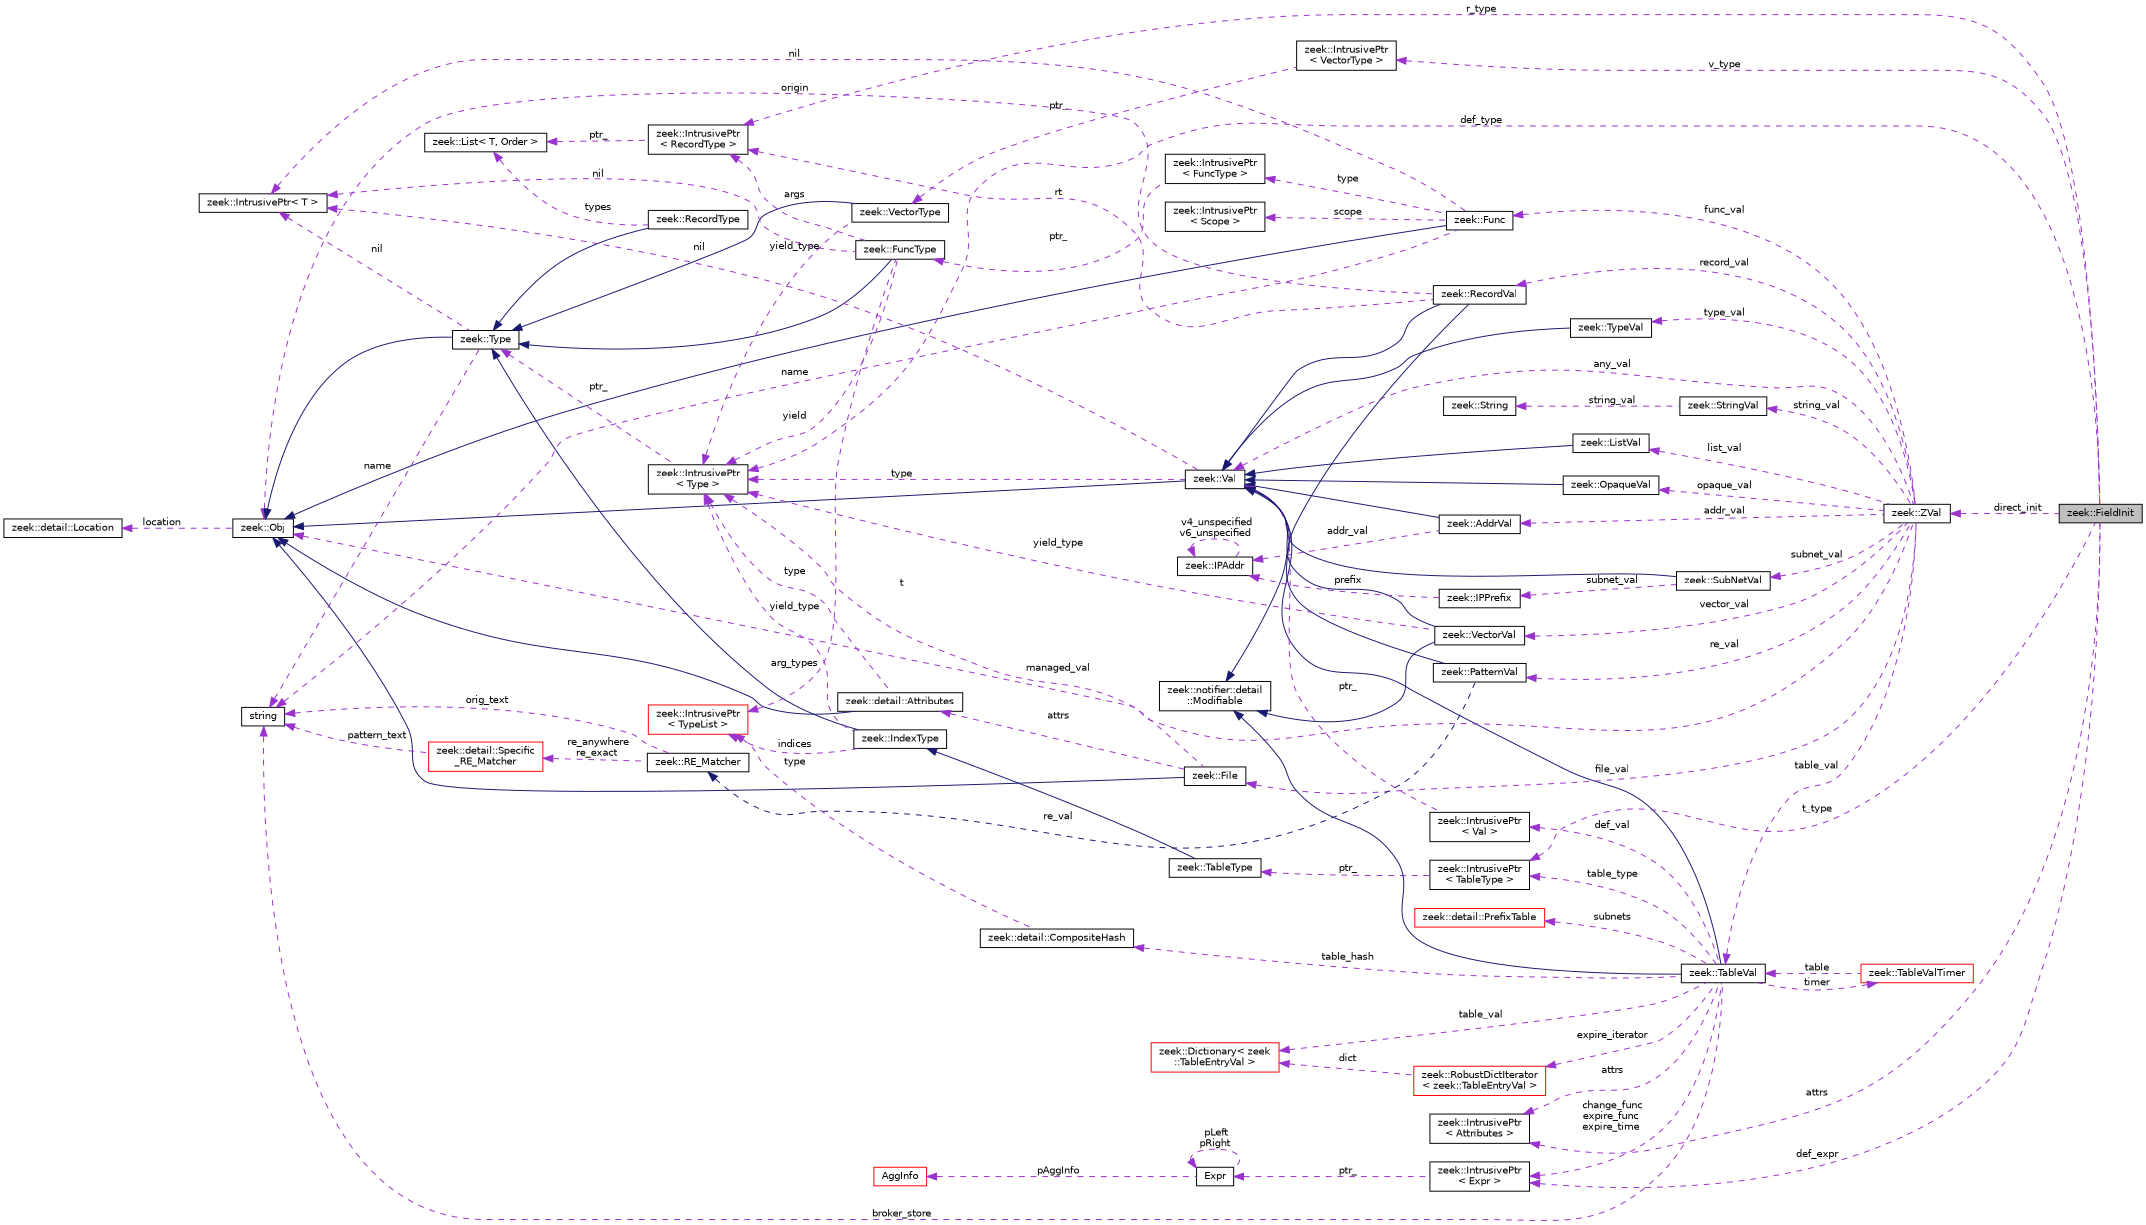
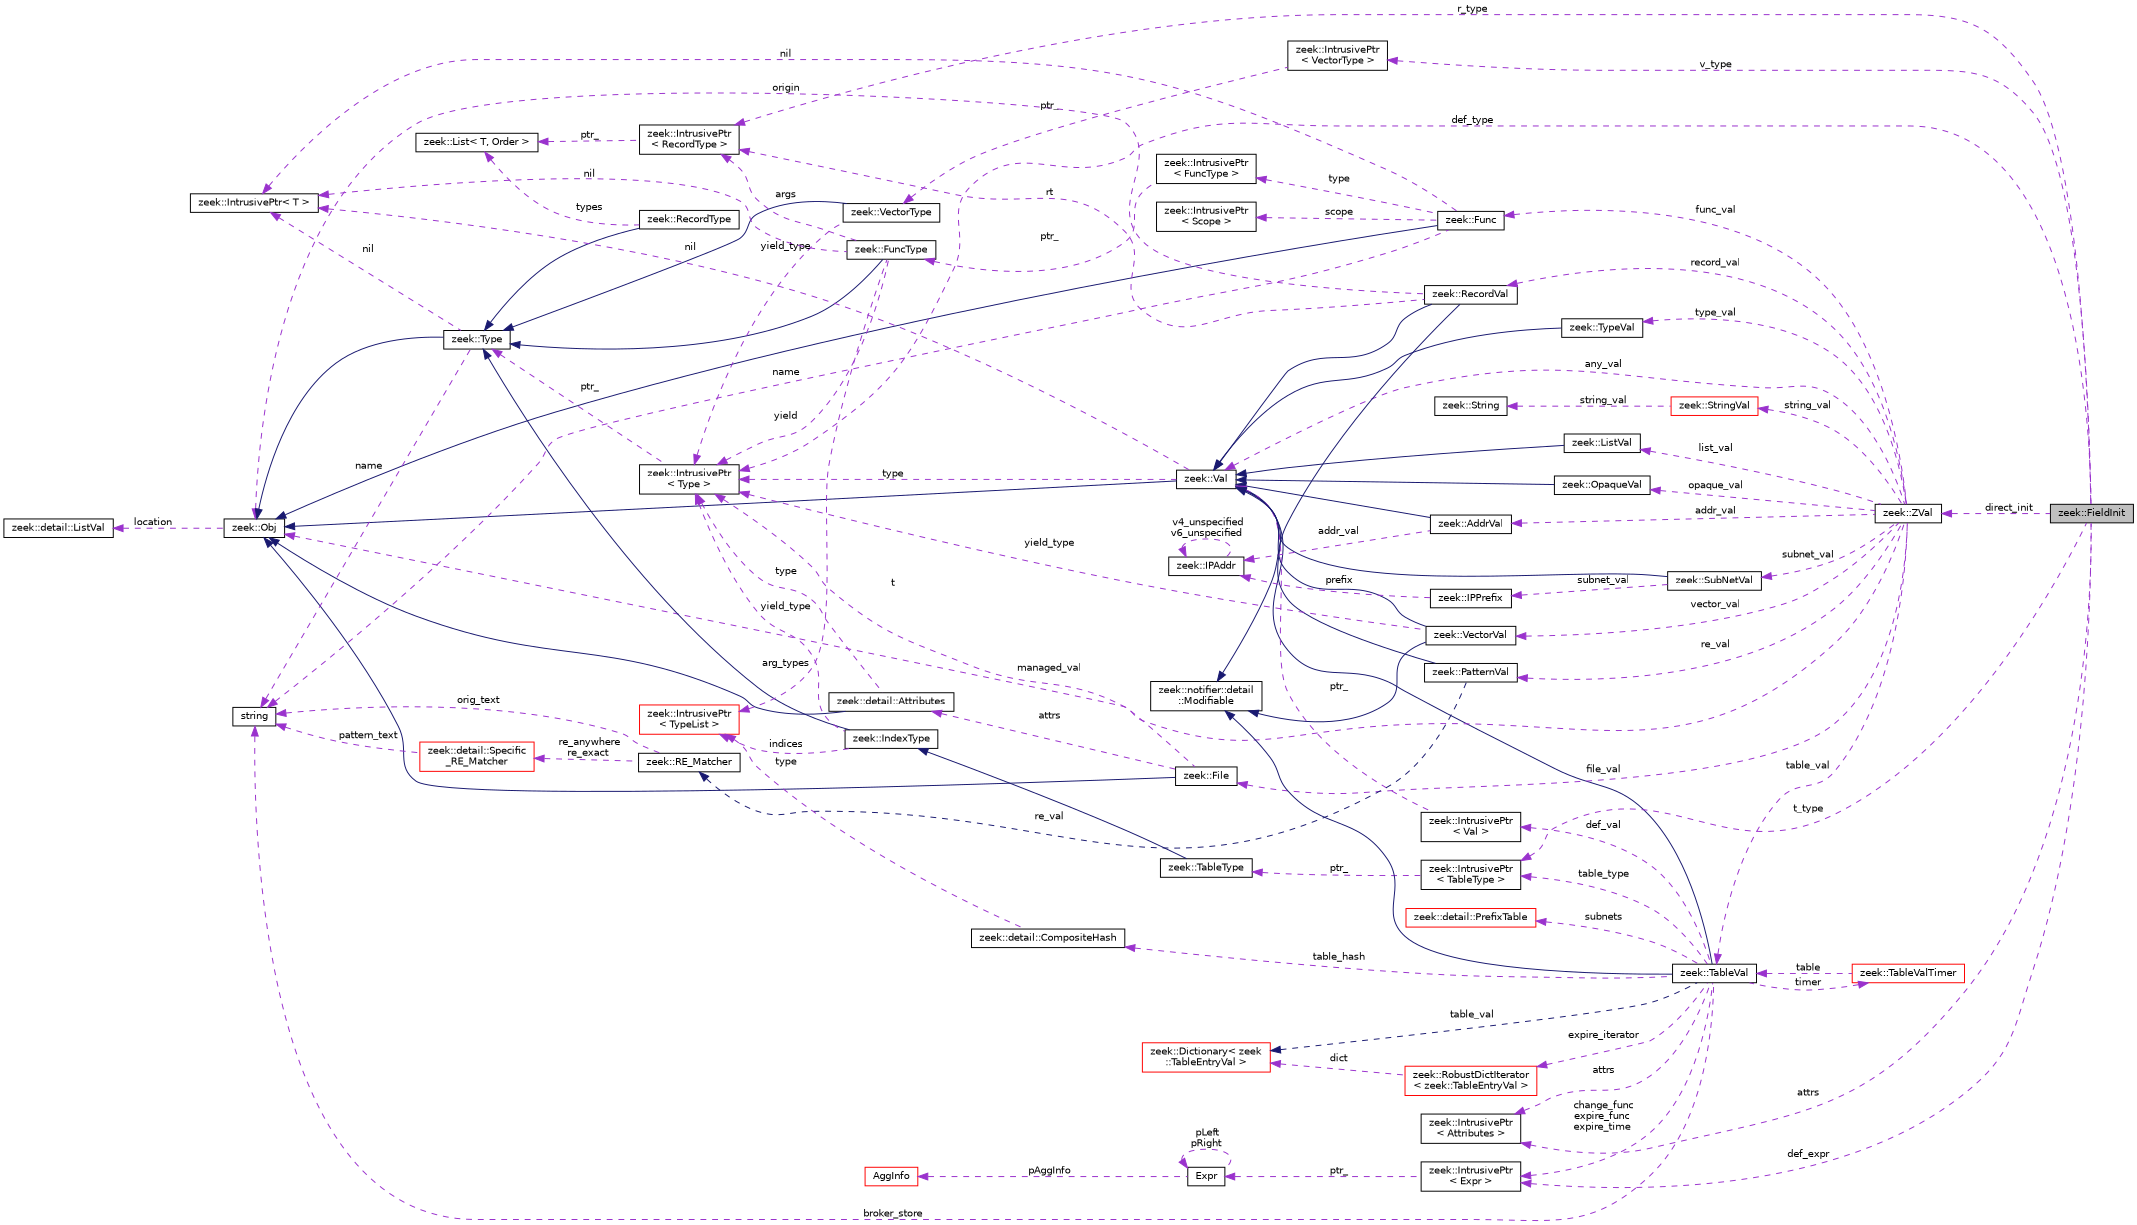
(1723, 406) -> (1715, 406)
(63, 528) -> (59, 528)
(1500, 1026) -> (1491, 1026)
